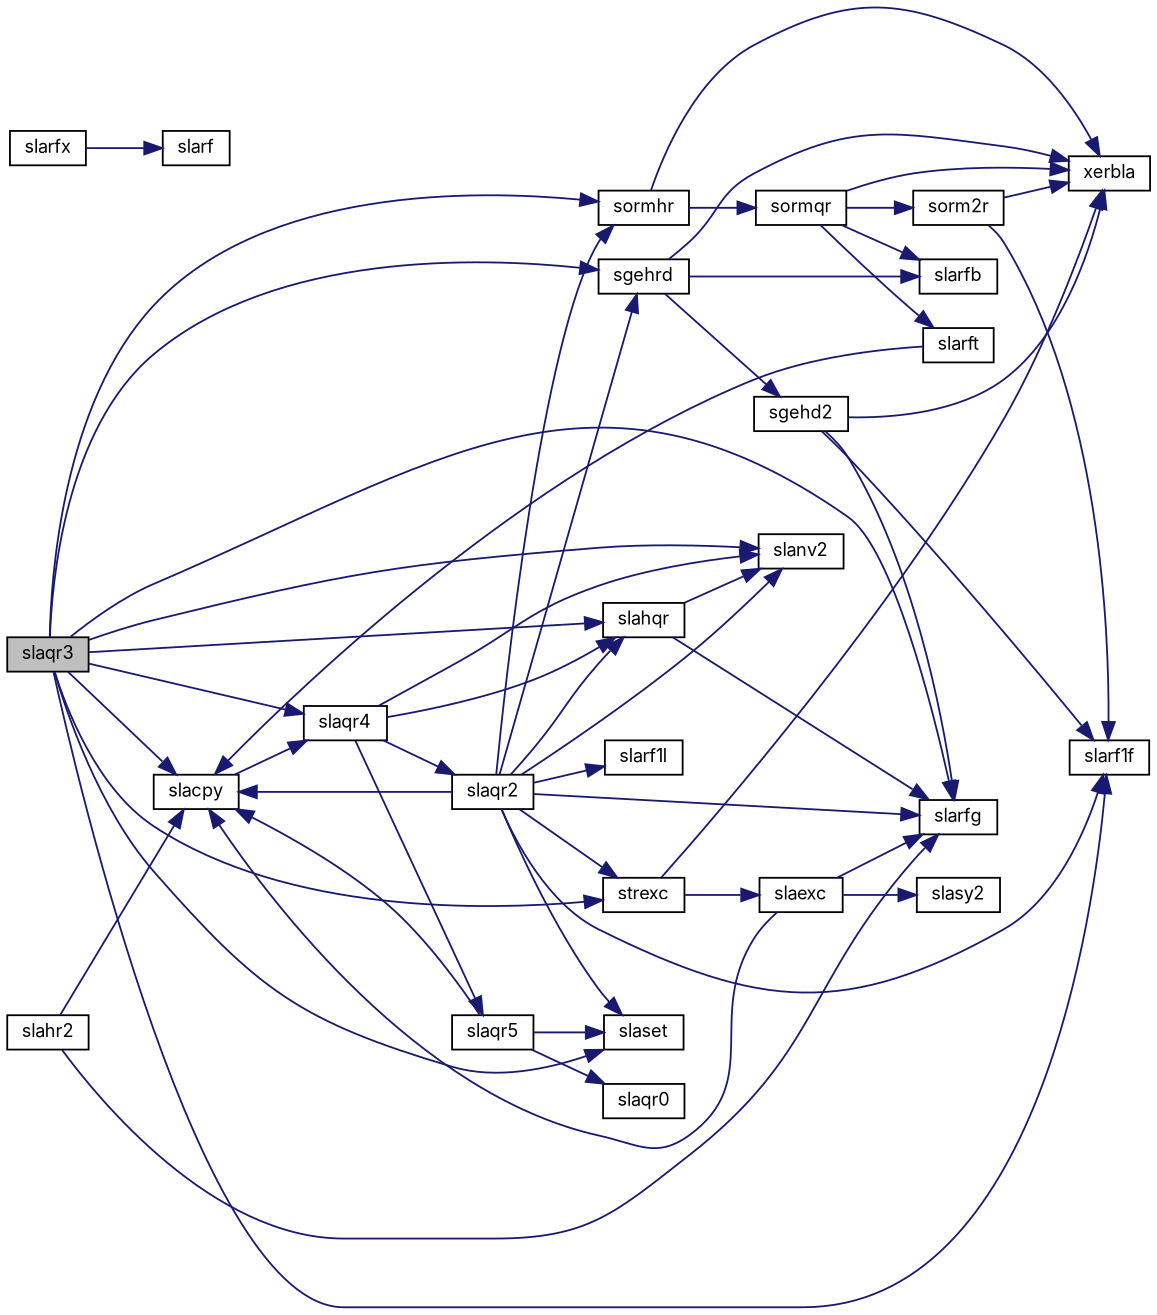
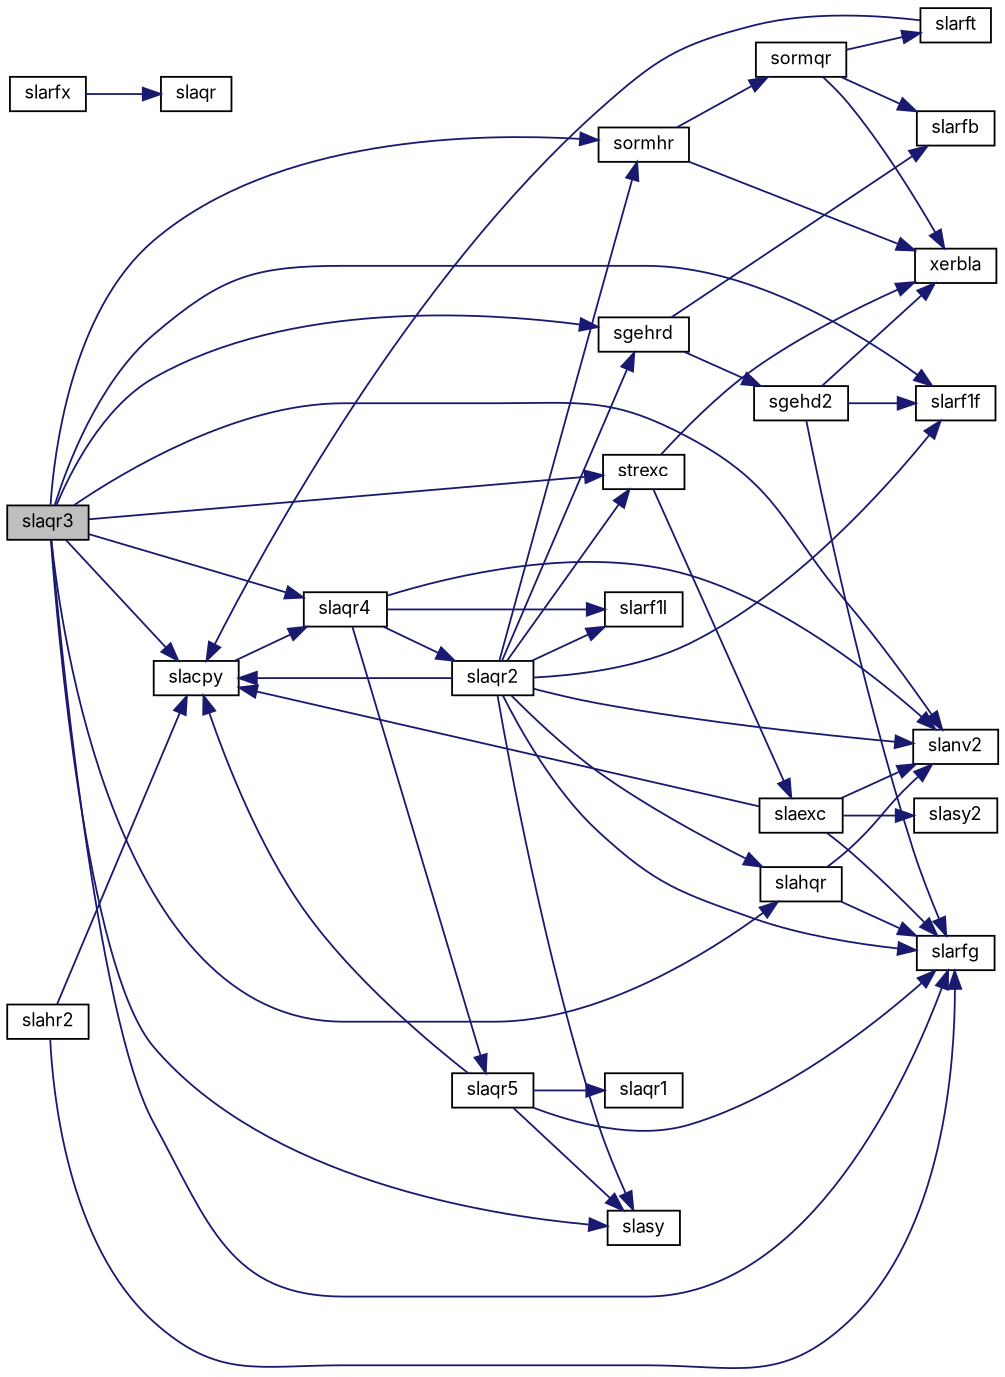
(839, 140) -> none
(196, 148) -> (196, 94)
(958, 208) -> none
(491, 694) -> (487, 609)
none -> (870, 785)
(644, 1032) -> (644, 1228)
(644, 1101) -> (644, 1090)
none -> (743, 1104)
